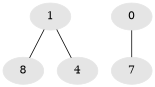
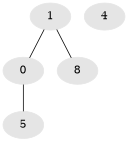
(64, 44) -> (37, 44)
(132, 71) -> (23, 125)
